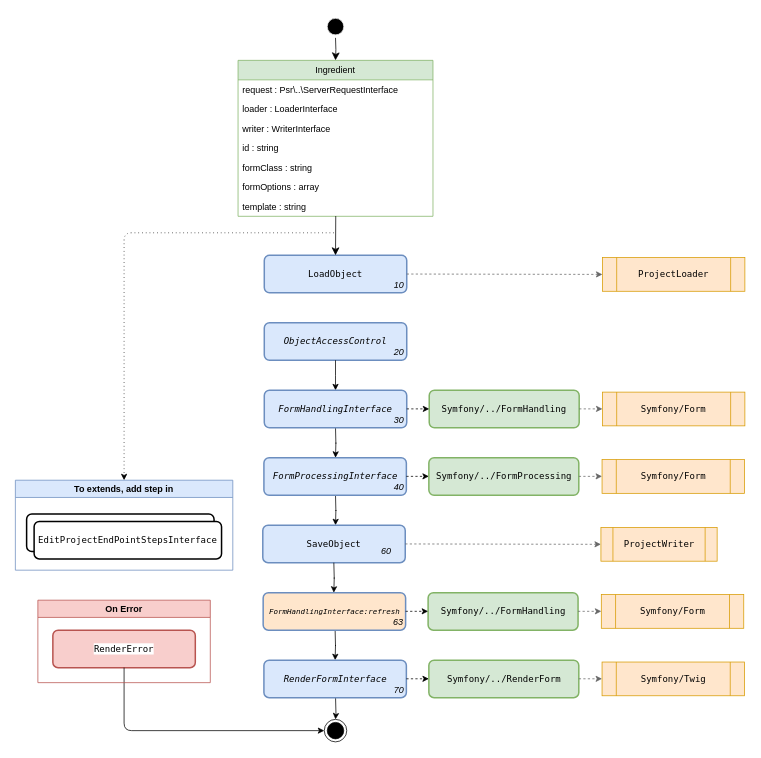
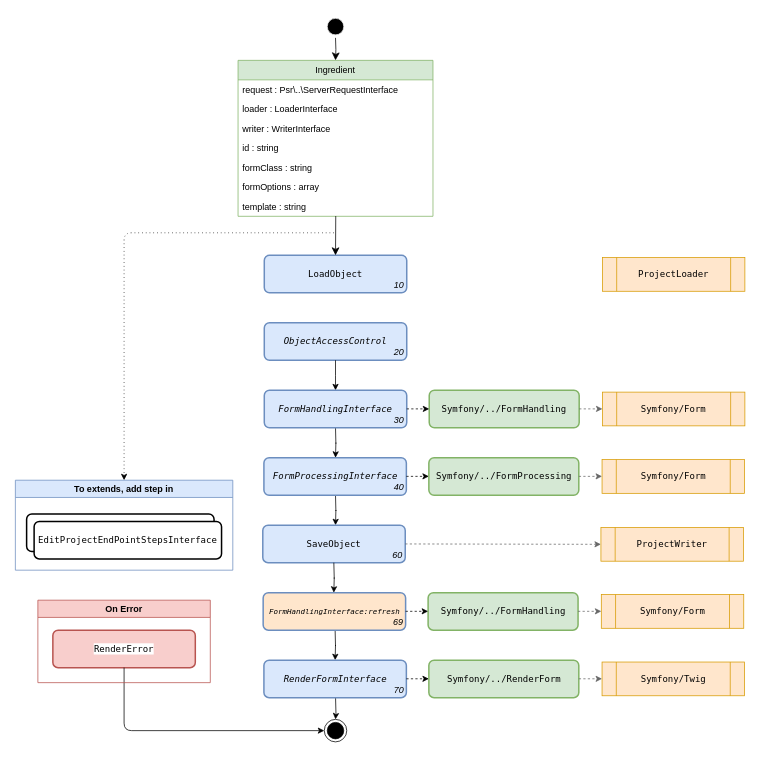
(538, 274) -> none
(659, 545) -> (672, 545)
(387, 552) -> (398, 555)
(399, 623) -> (399, 623)
